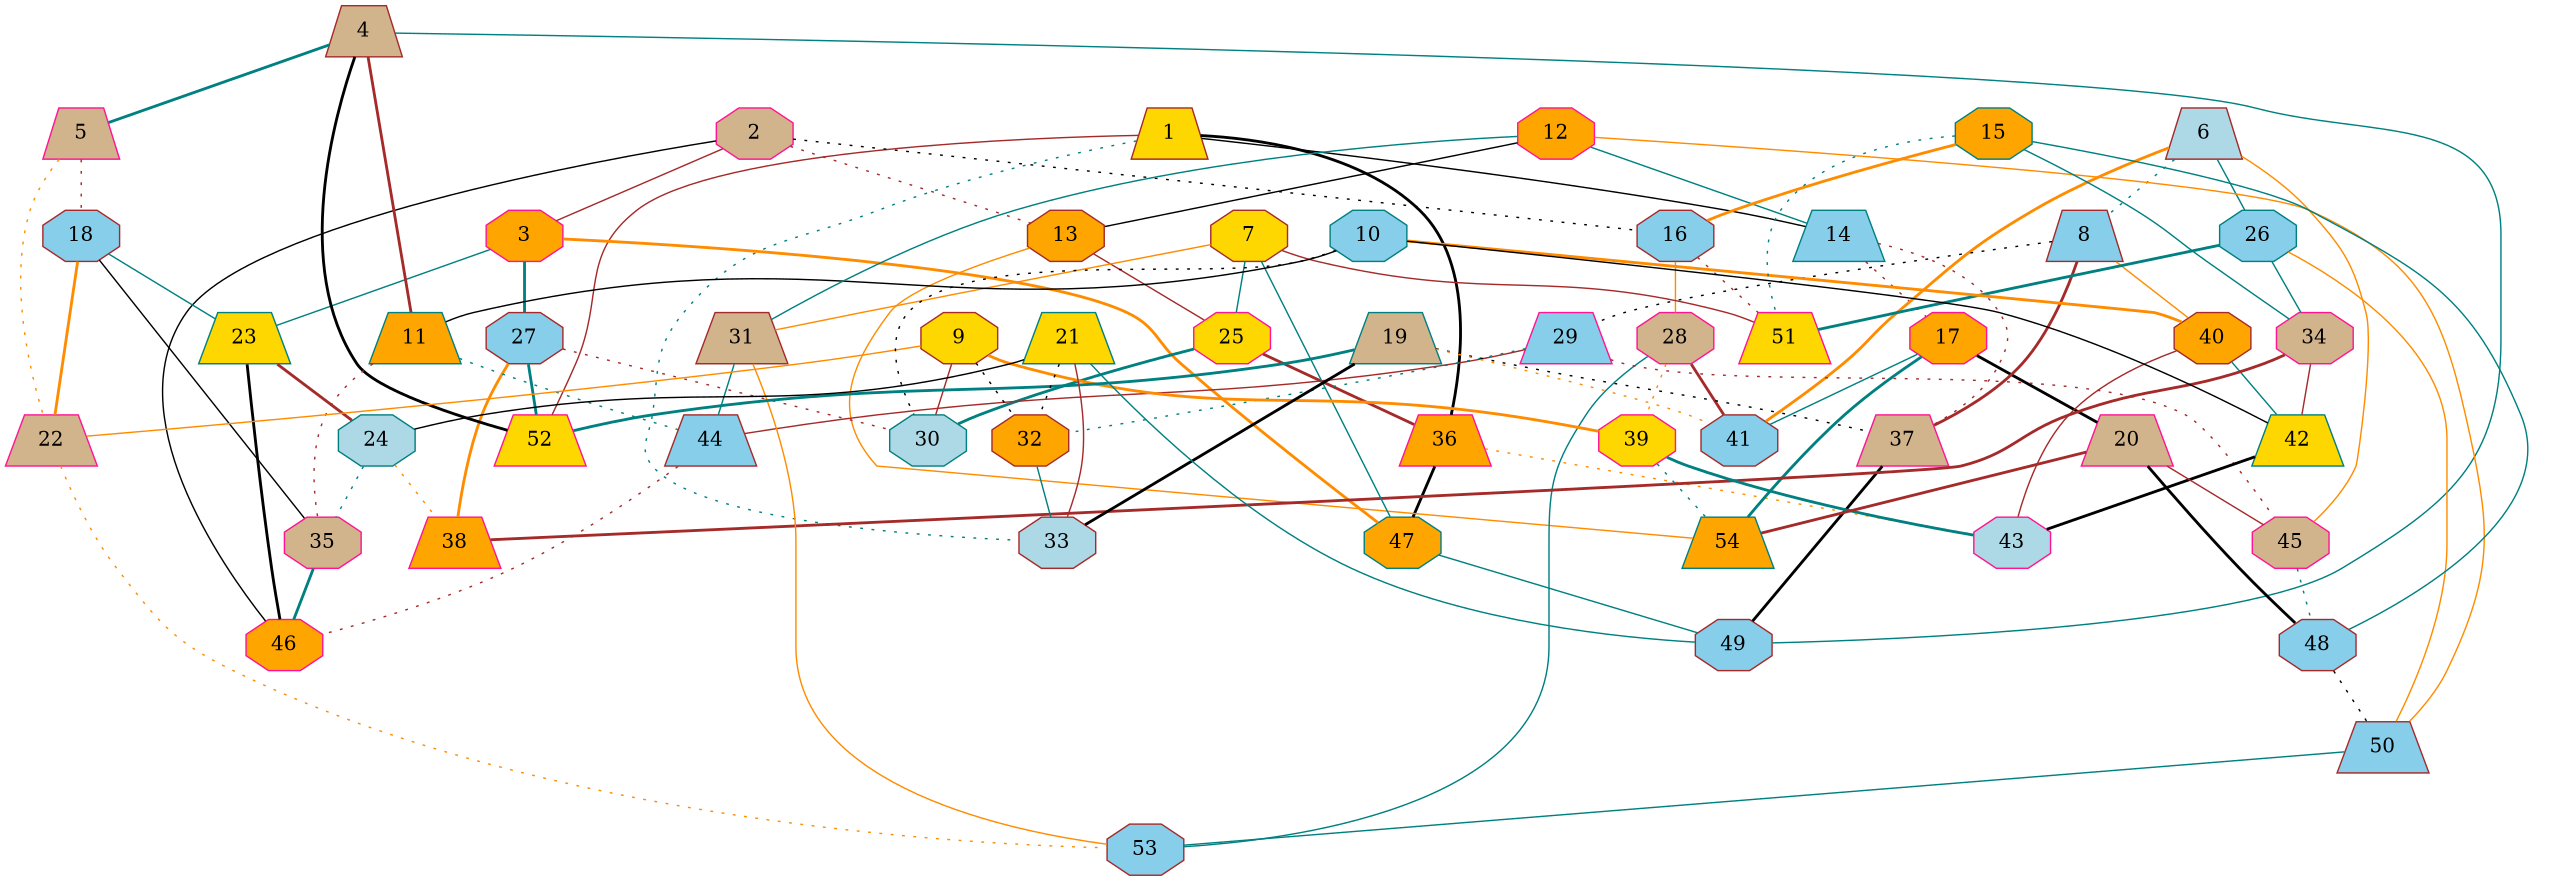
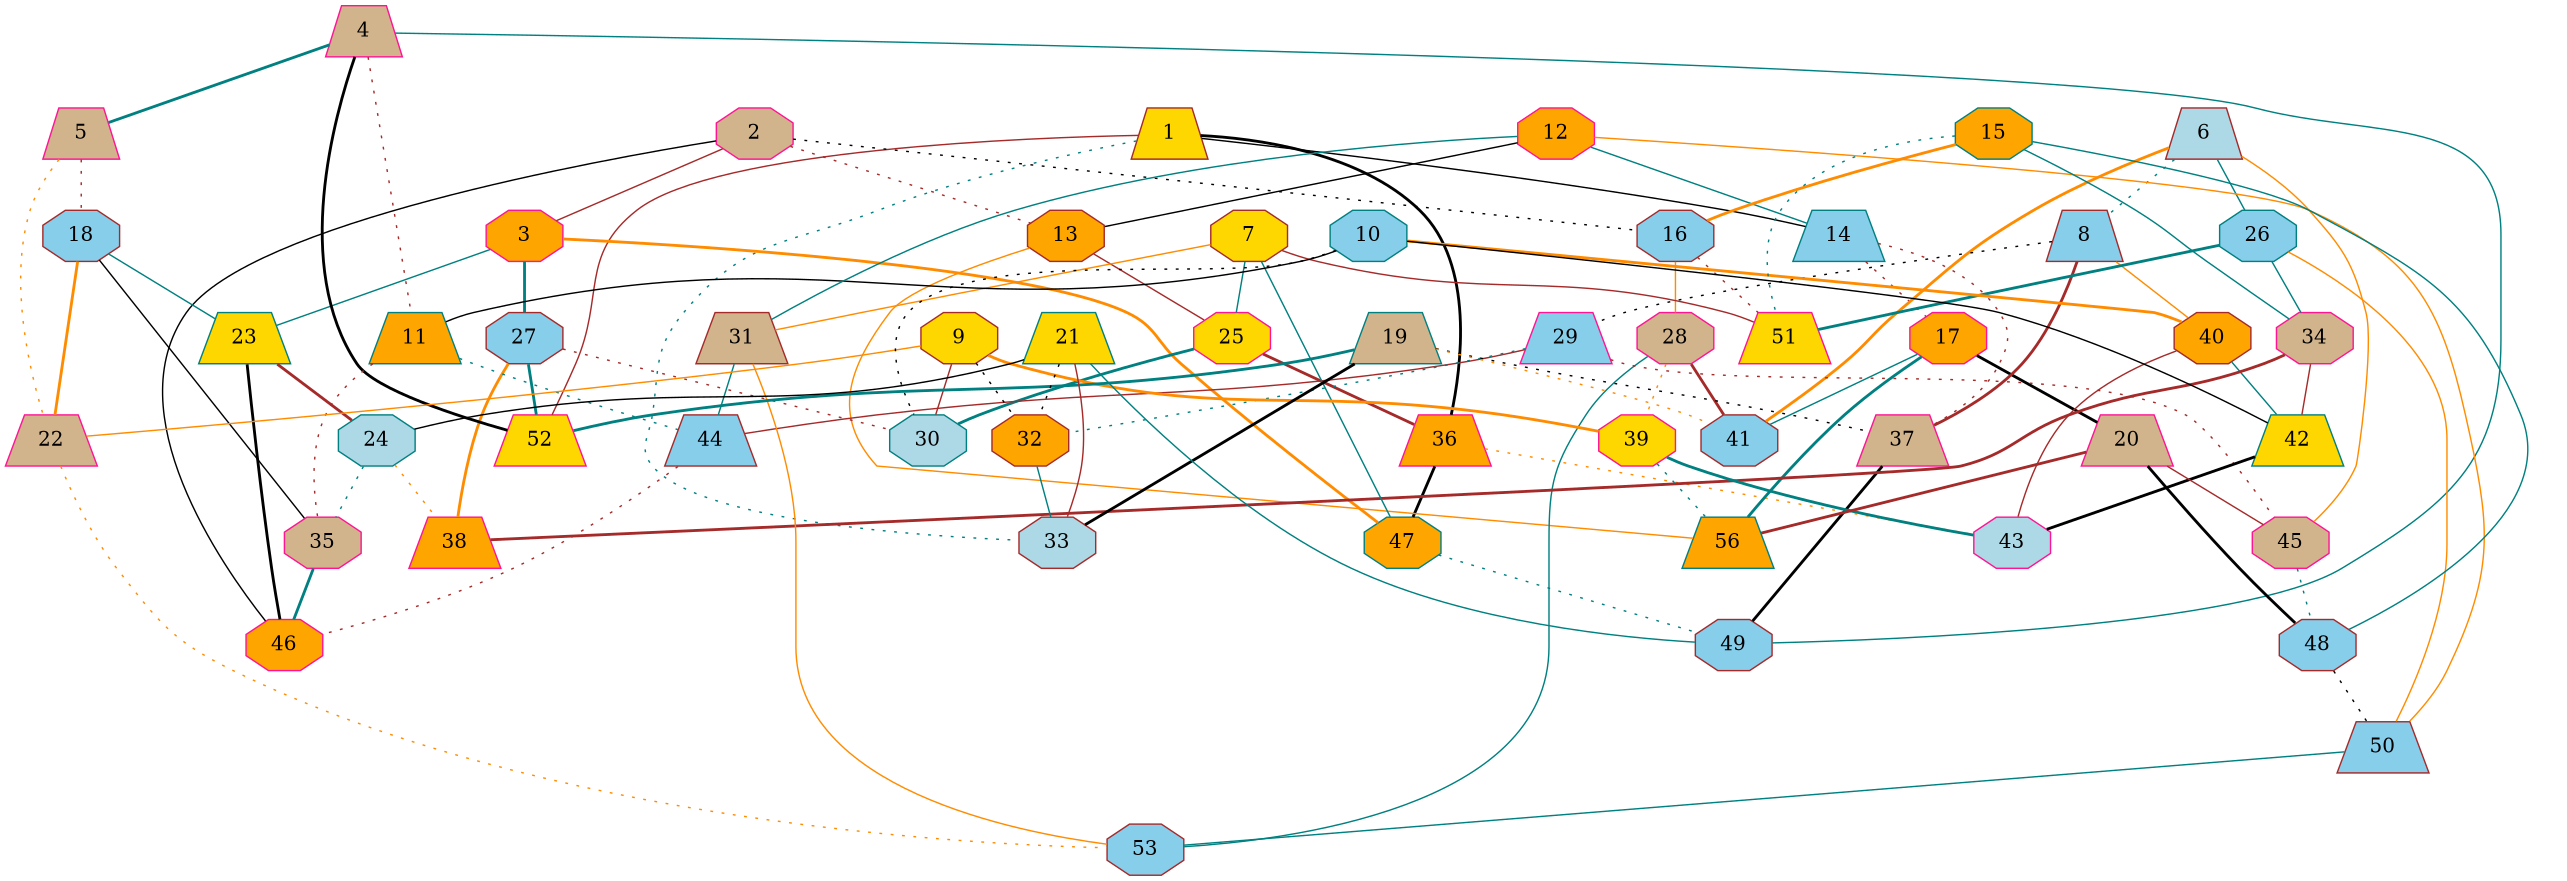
(364, 31) -> (364, 31)
(390, 185) -> (390, 185)
(1728, 543) -> (1728, 543)
(1568, 594) -> (1568, 594)
